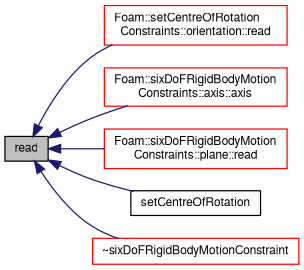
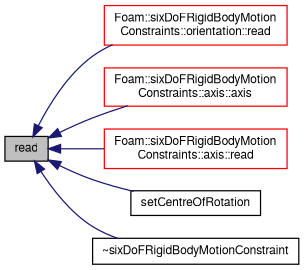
(196, 25) -> (196, 25)
(196, 149) -> (196, 149)
(196, 251) -> (196, 251)
